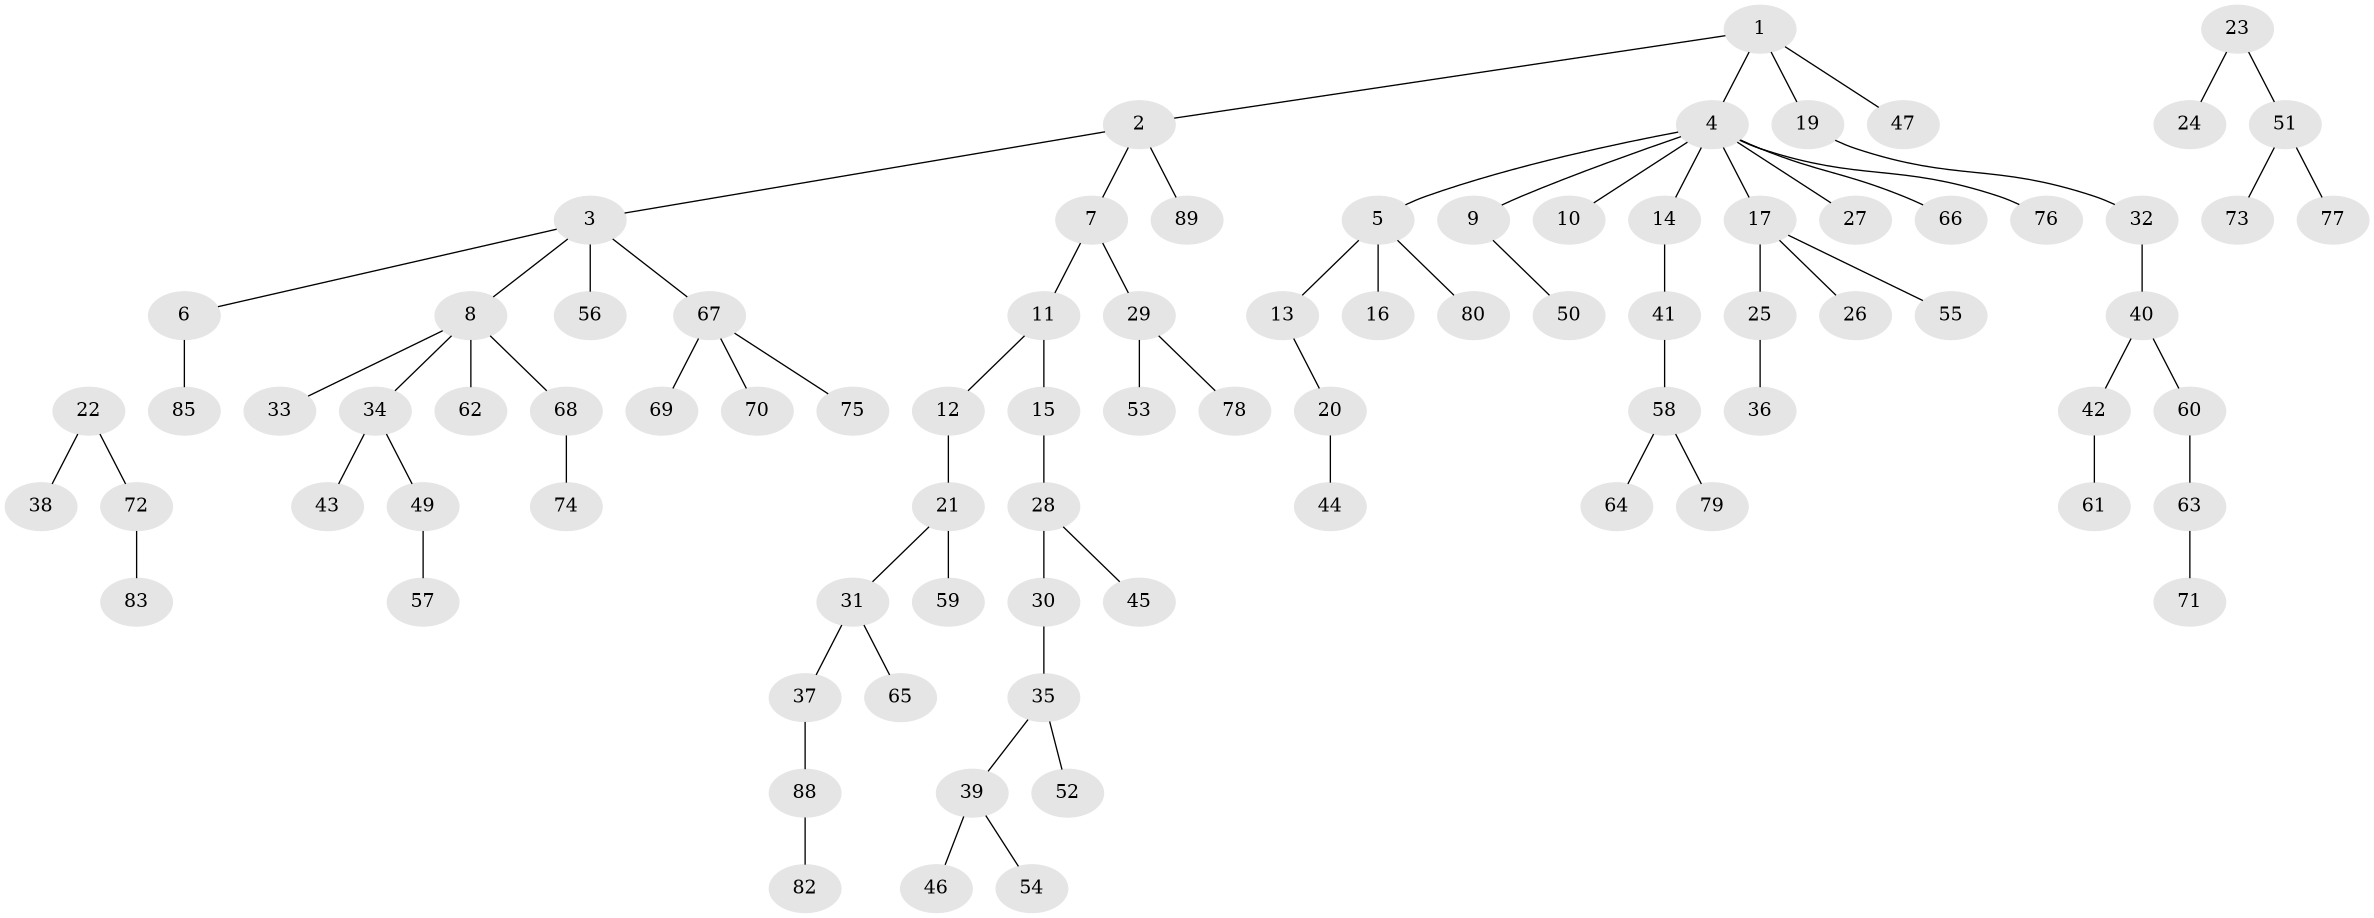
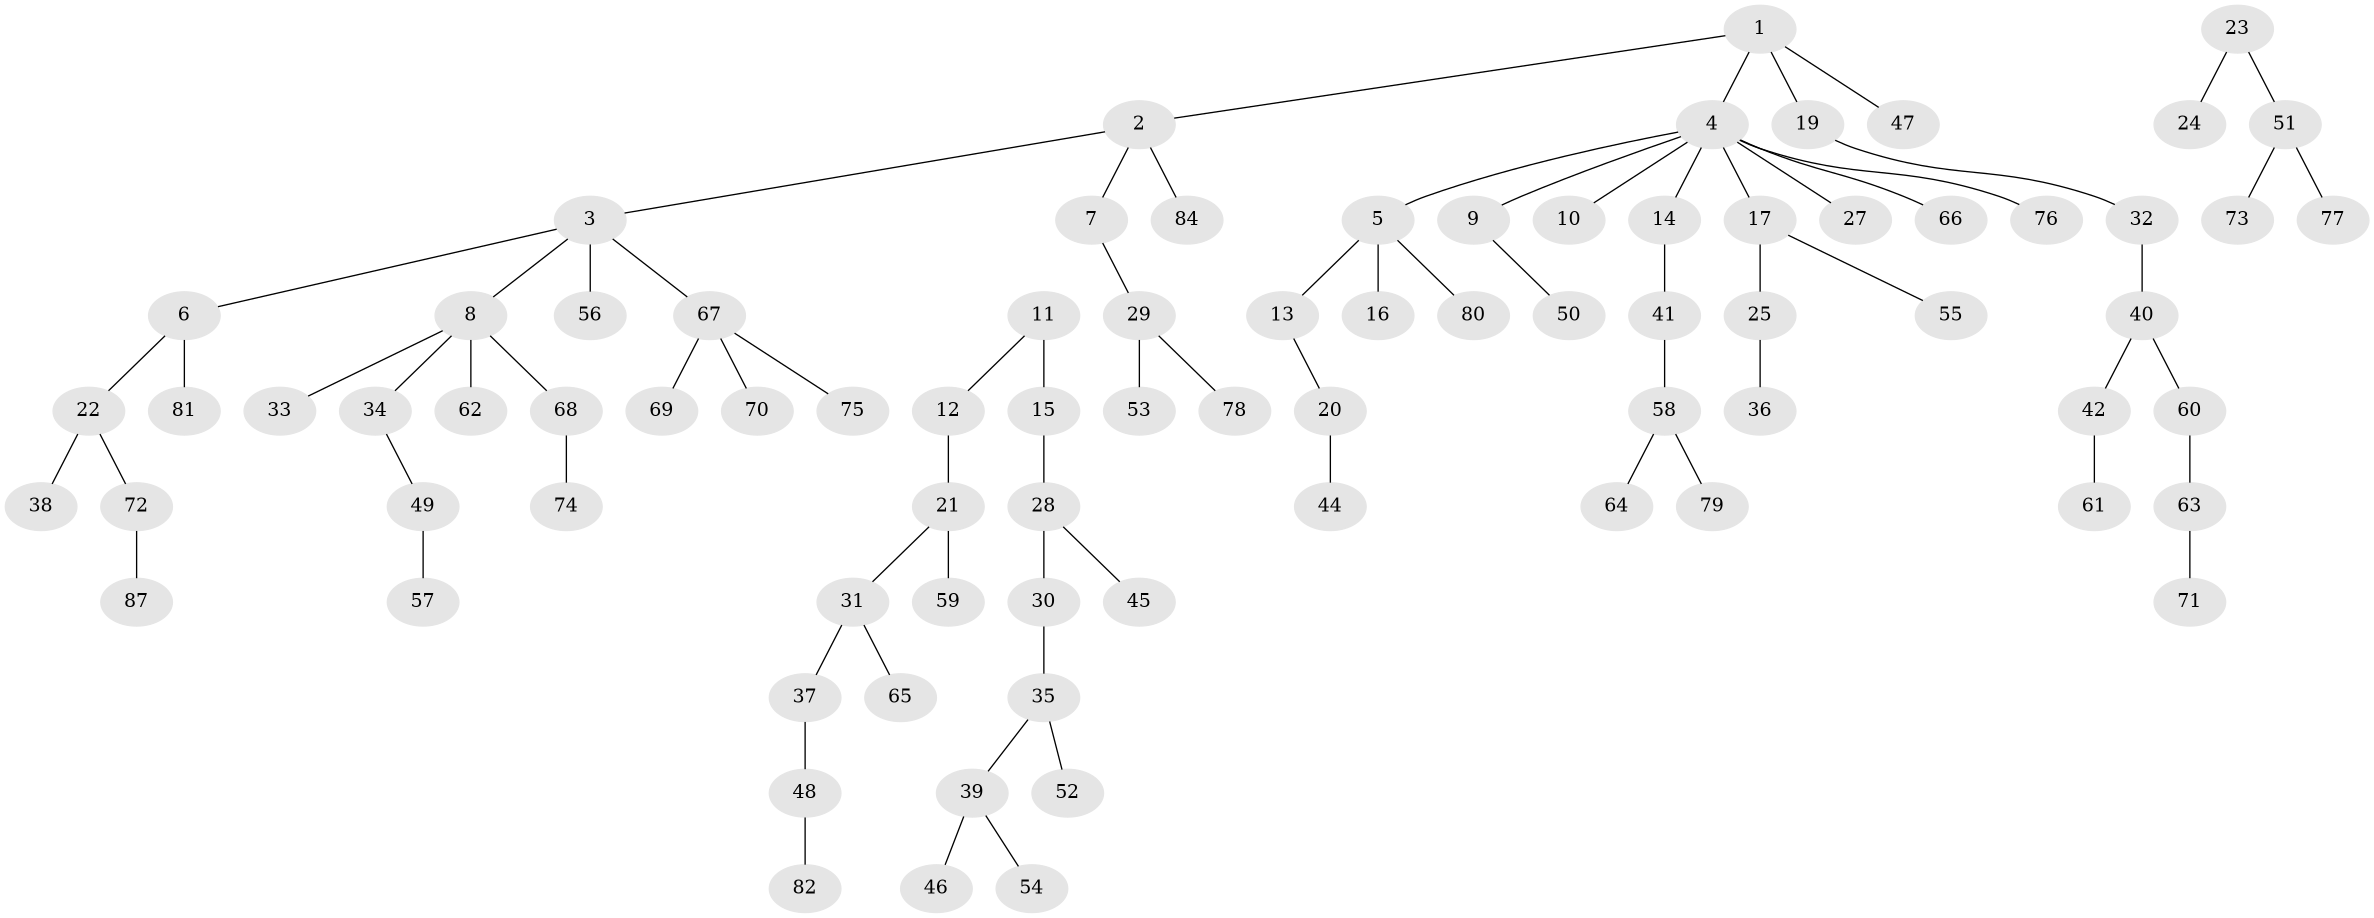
(1187, 220) -> (1187, 220)
(1068, 268) -> none
(1856, 316) -> none
none -> (137, 363)
(184, 411) -> (184, 411)
(328, 507) -> none
(137, 602) -> (137, 602)
(805, 793) -> (805, 793)
